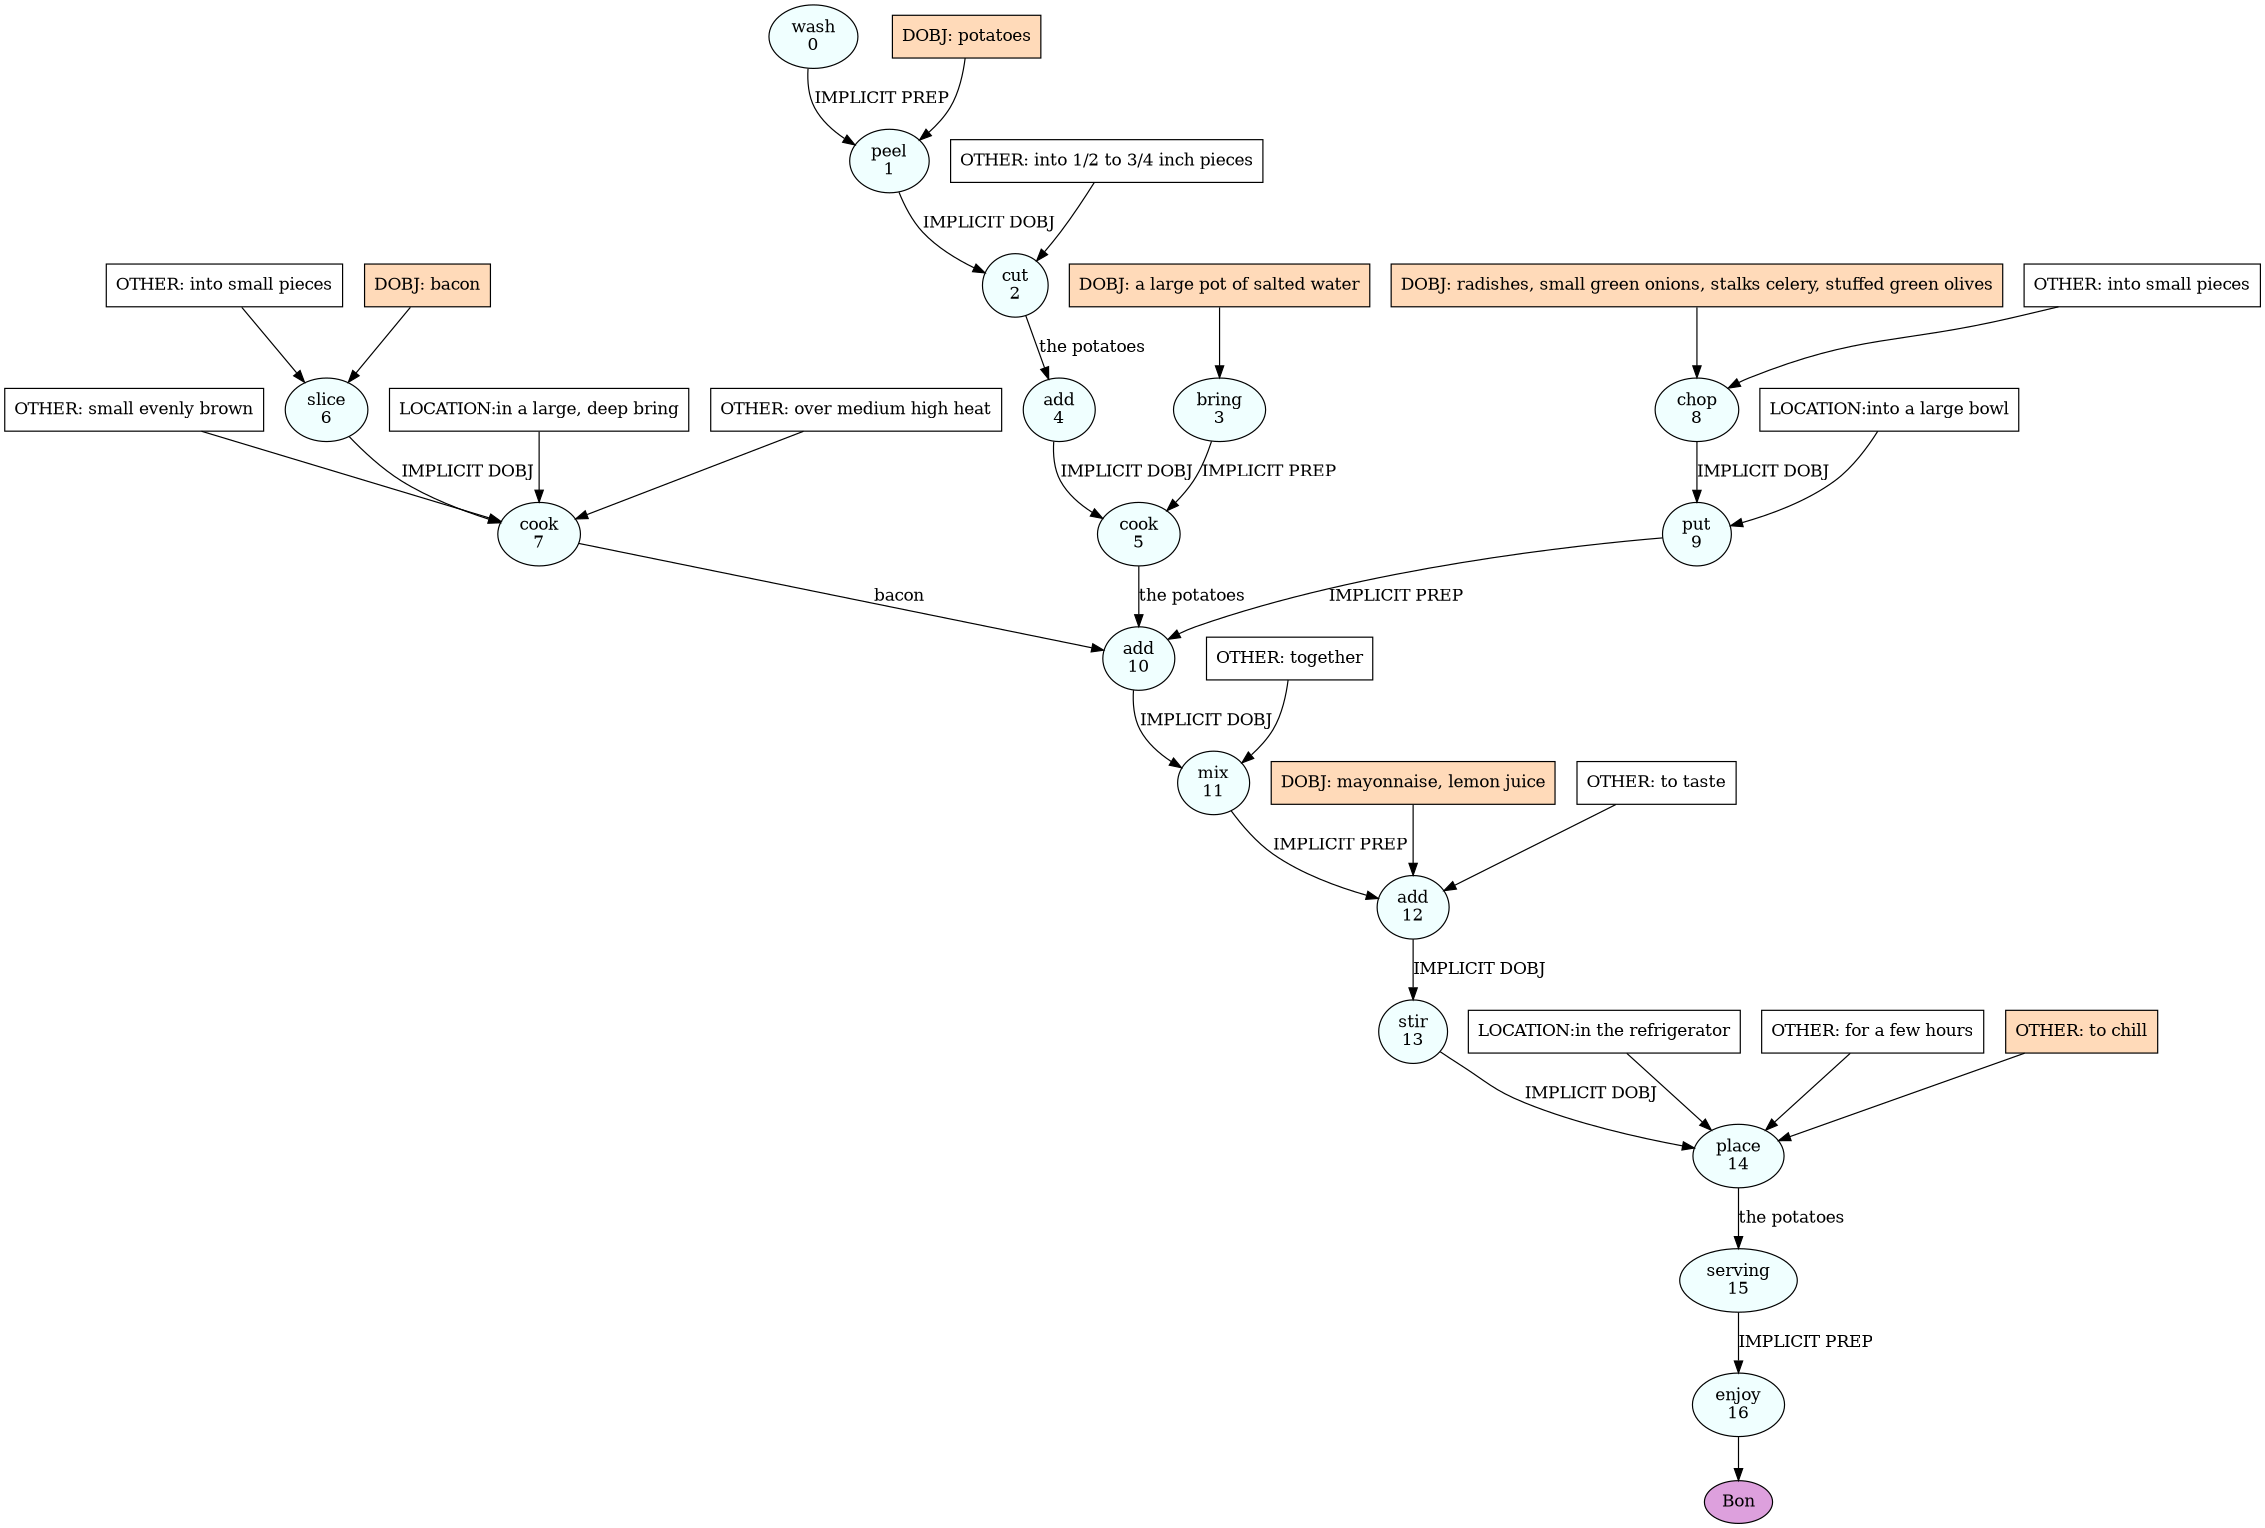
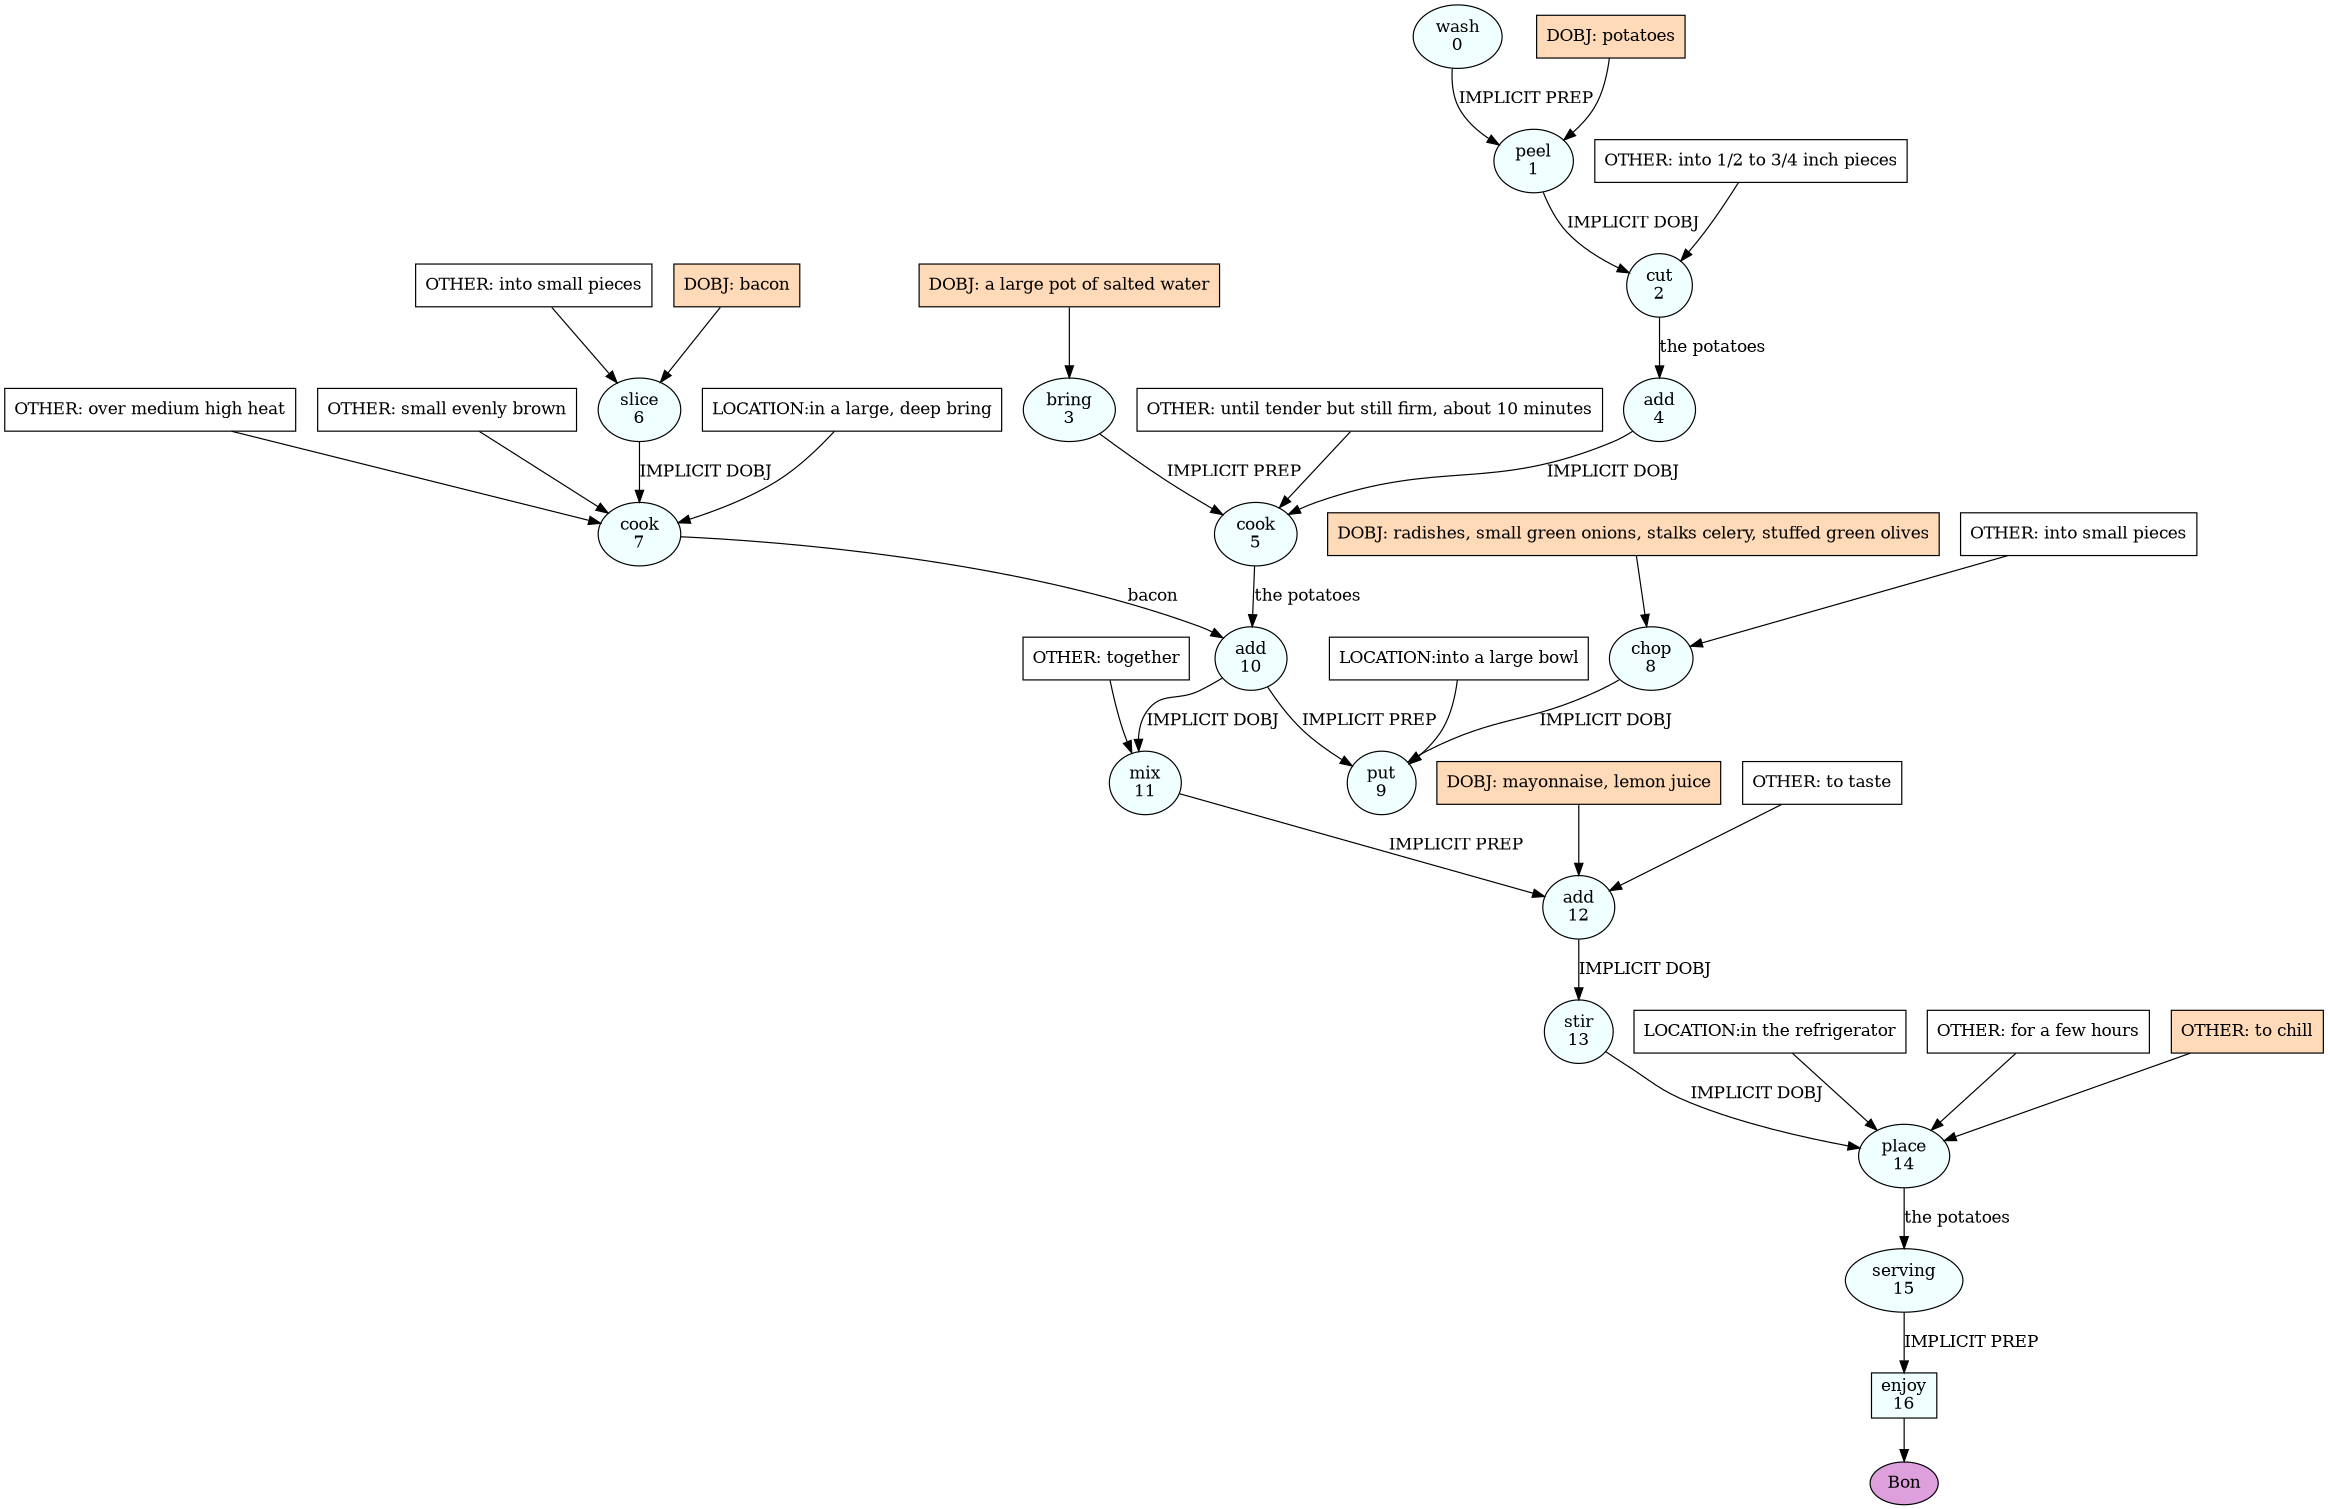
none -> (1370, 410)
(1418, 570) -> (1300, 728)
(1738, 1405) -> (1904, 1395)
